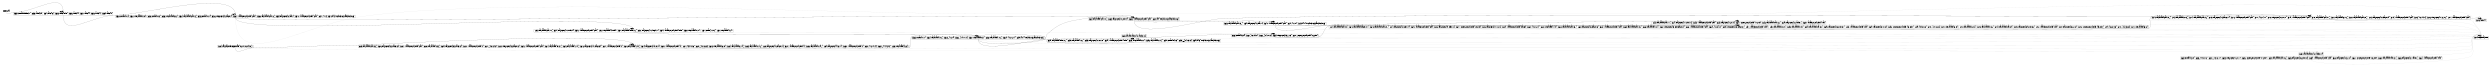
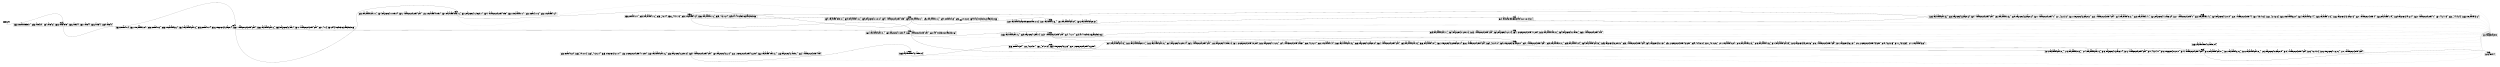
none -> (1052, 22)
none -> (802, 57)
